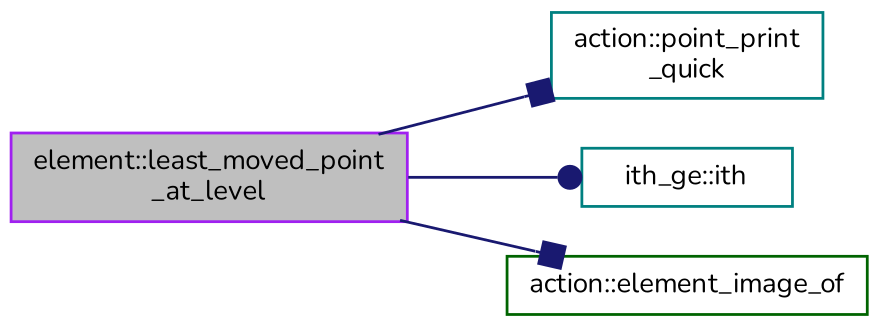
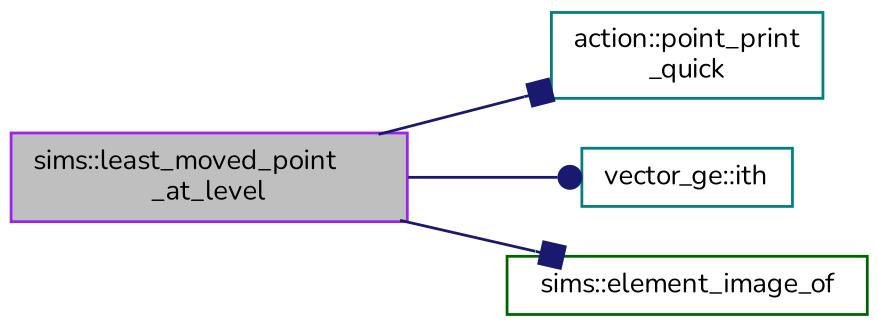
(209, 177) -> (209, 177)
(687, 177) -> (687, 177)
(687, 285) -> (687, 285)
